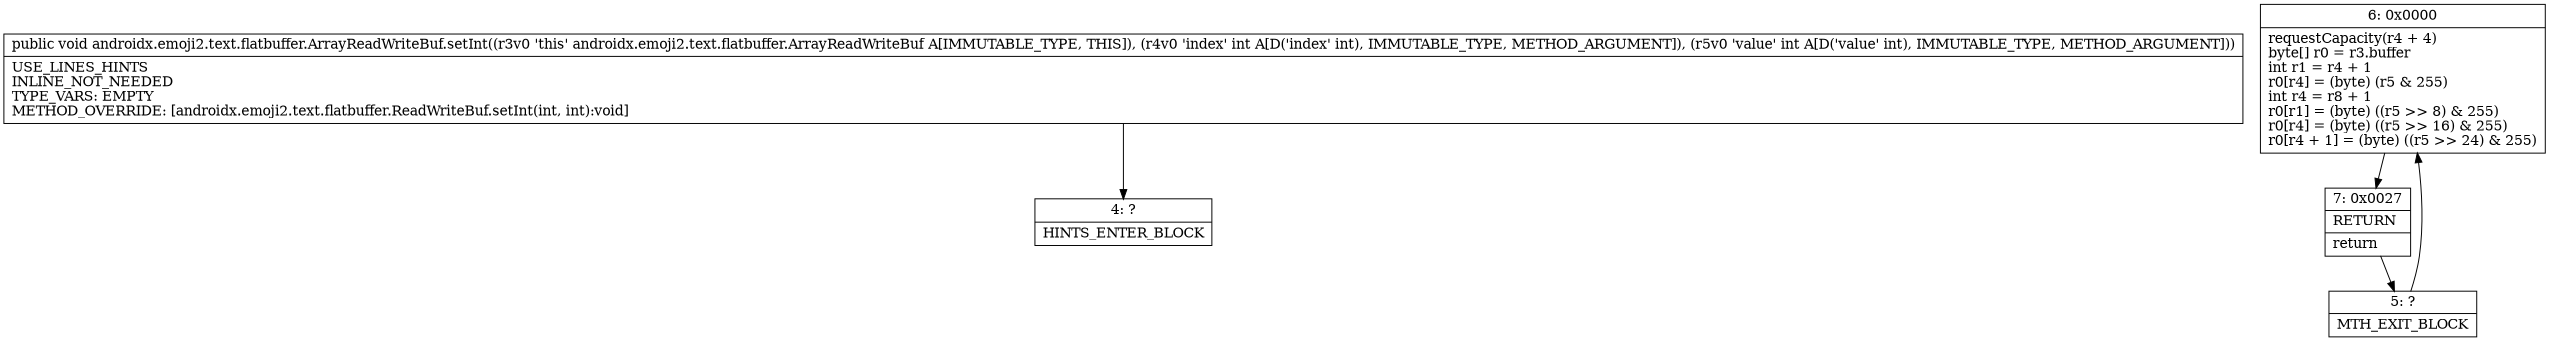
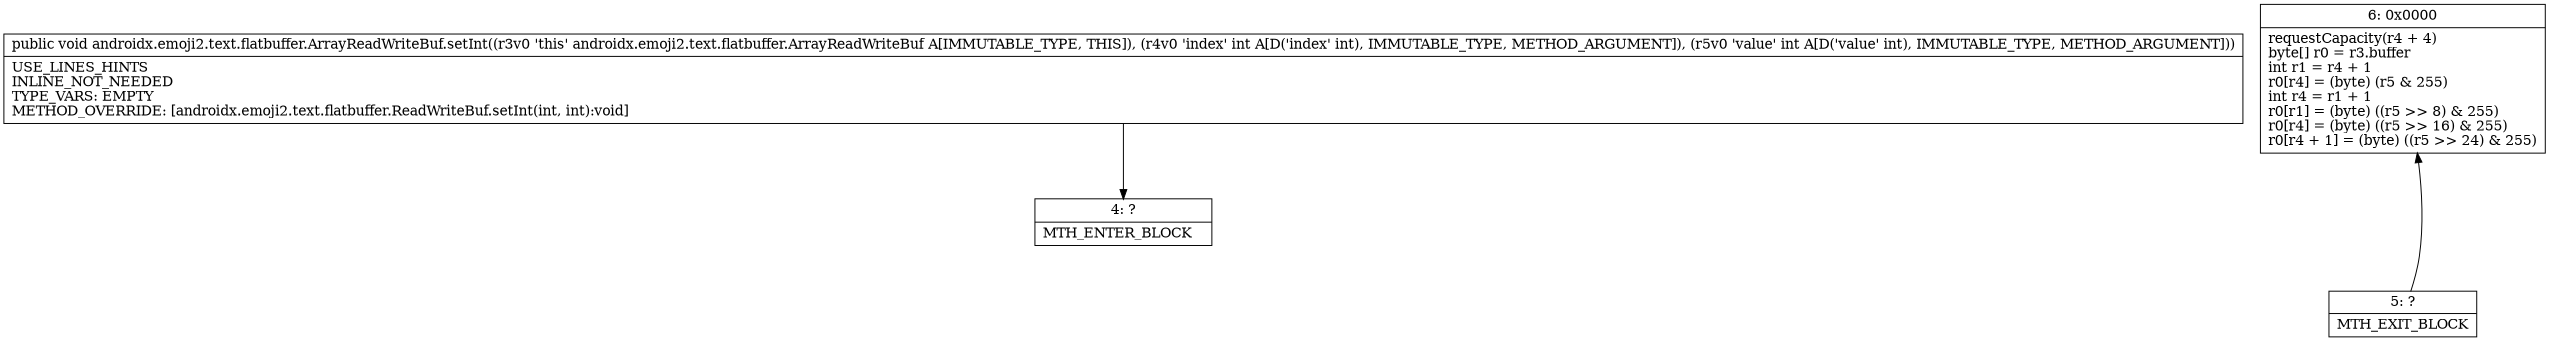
(2320, 97) -> (2320, 97)
(2368, 222) -> none
(1123, 233) -> (1118, 233)
